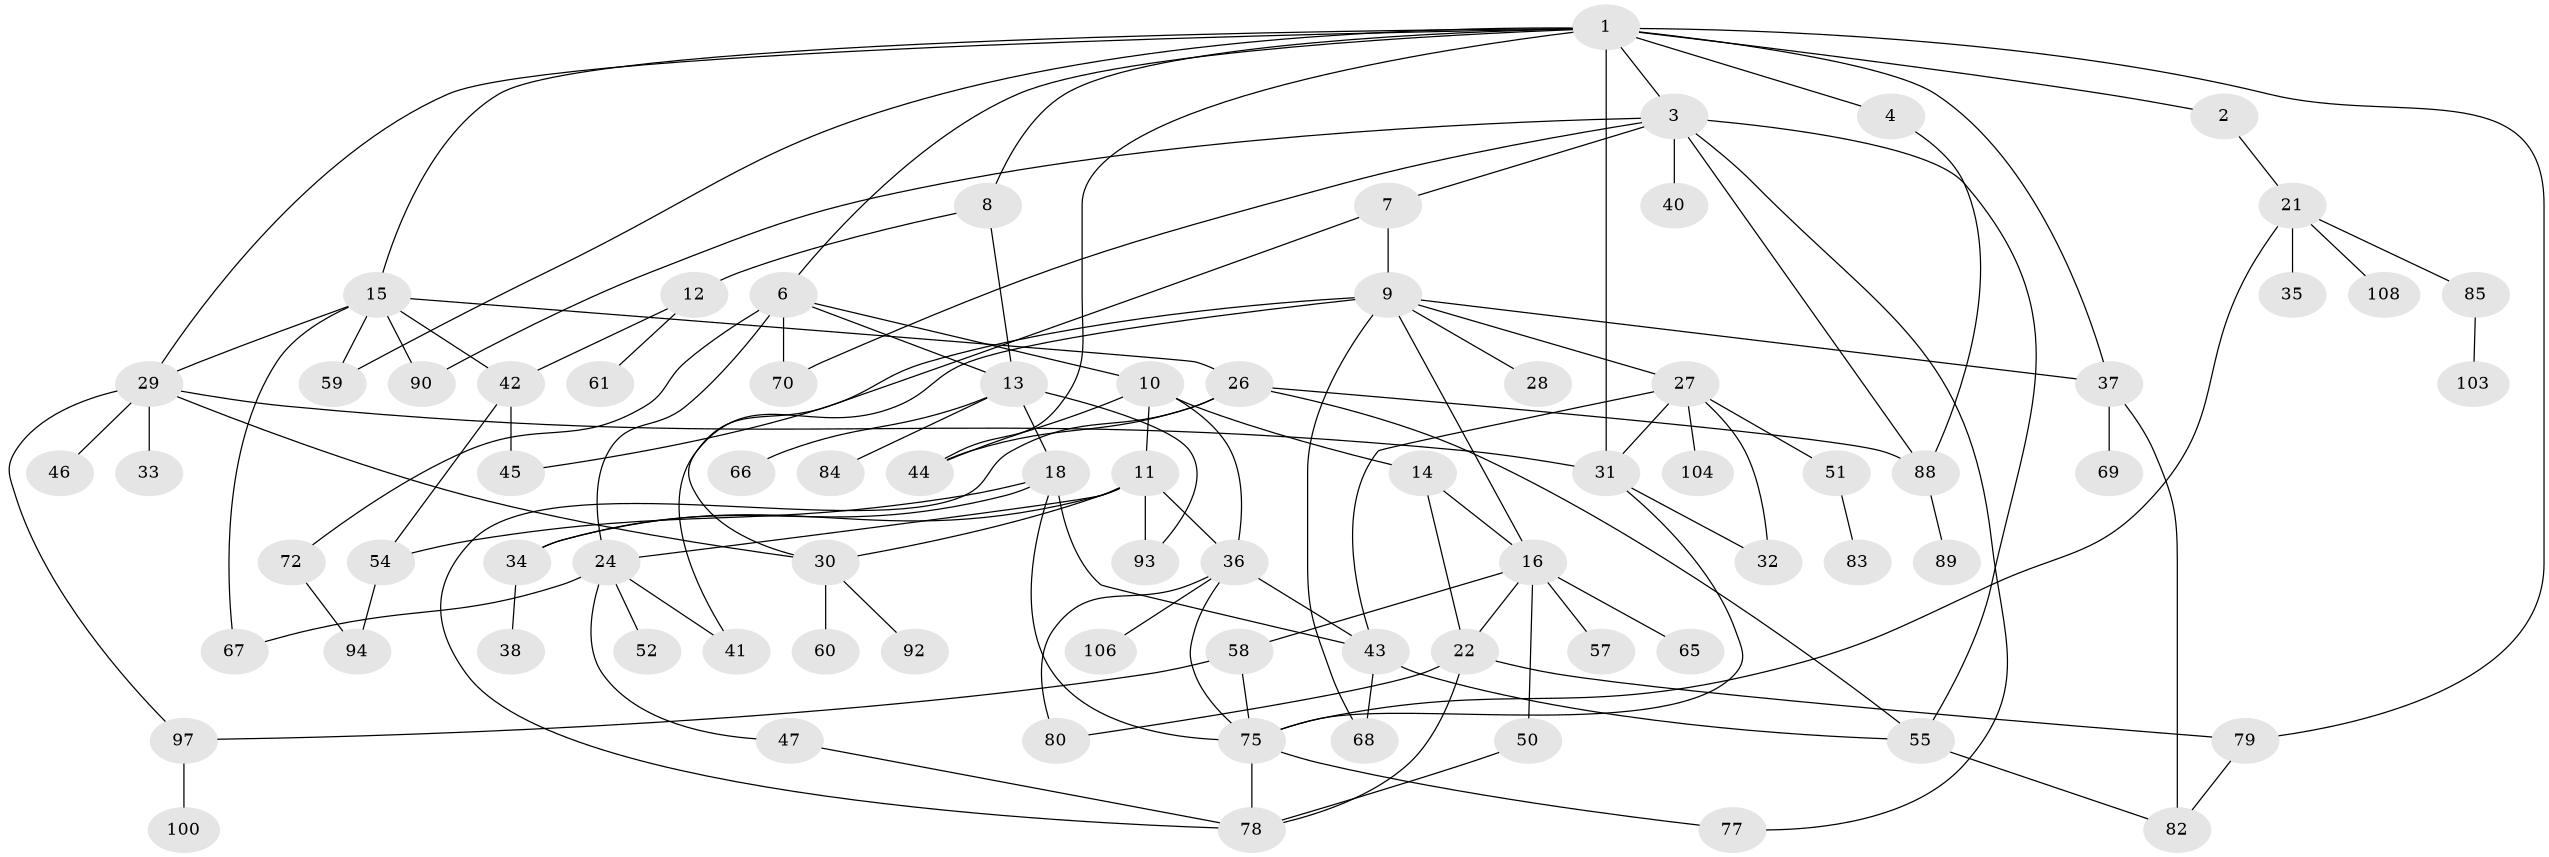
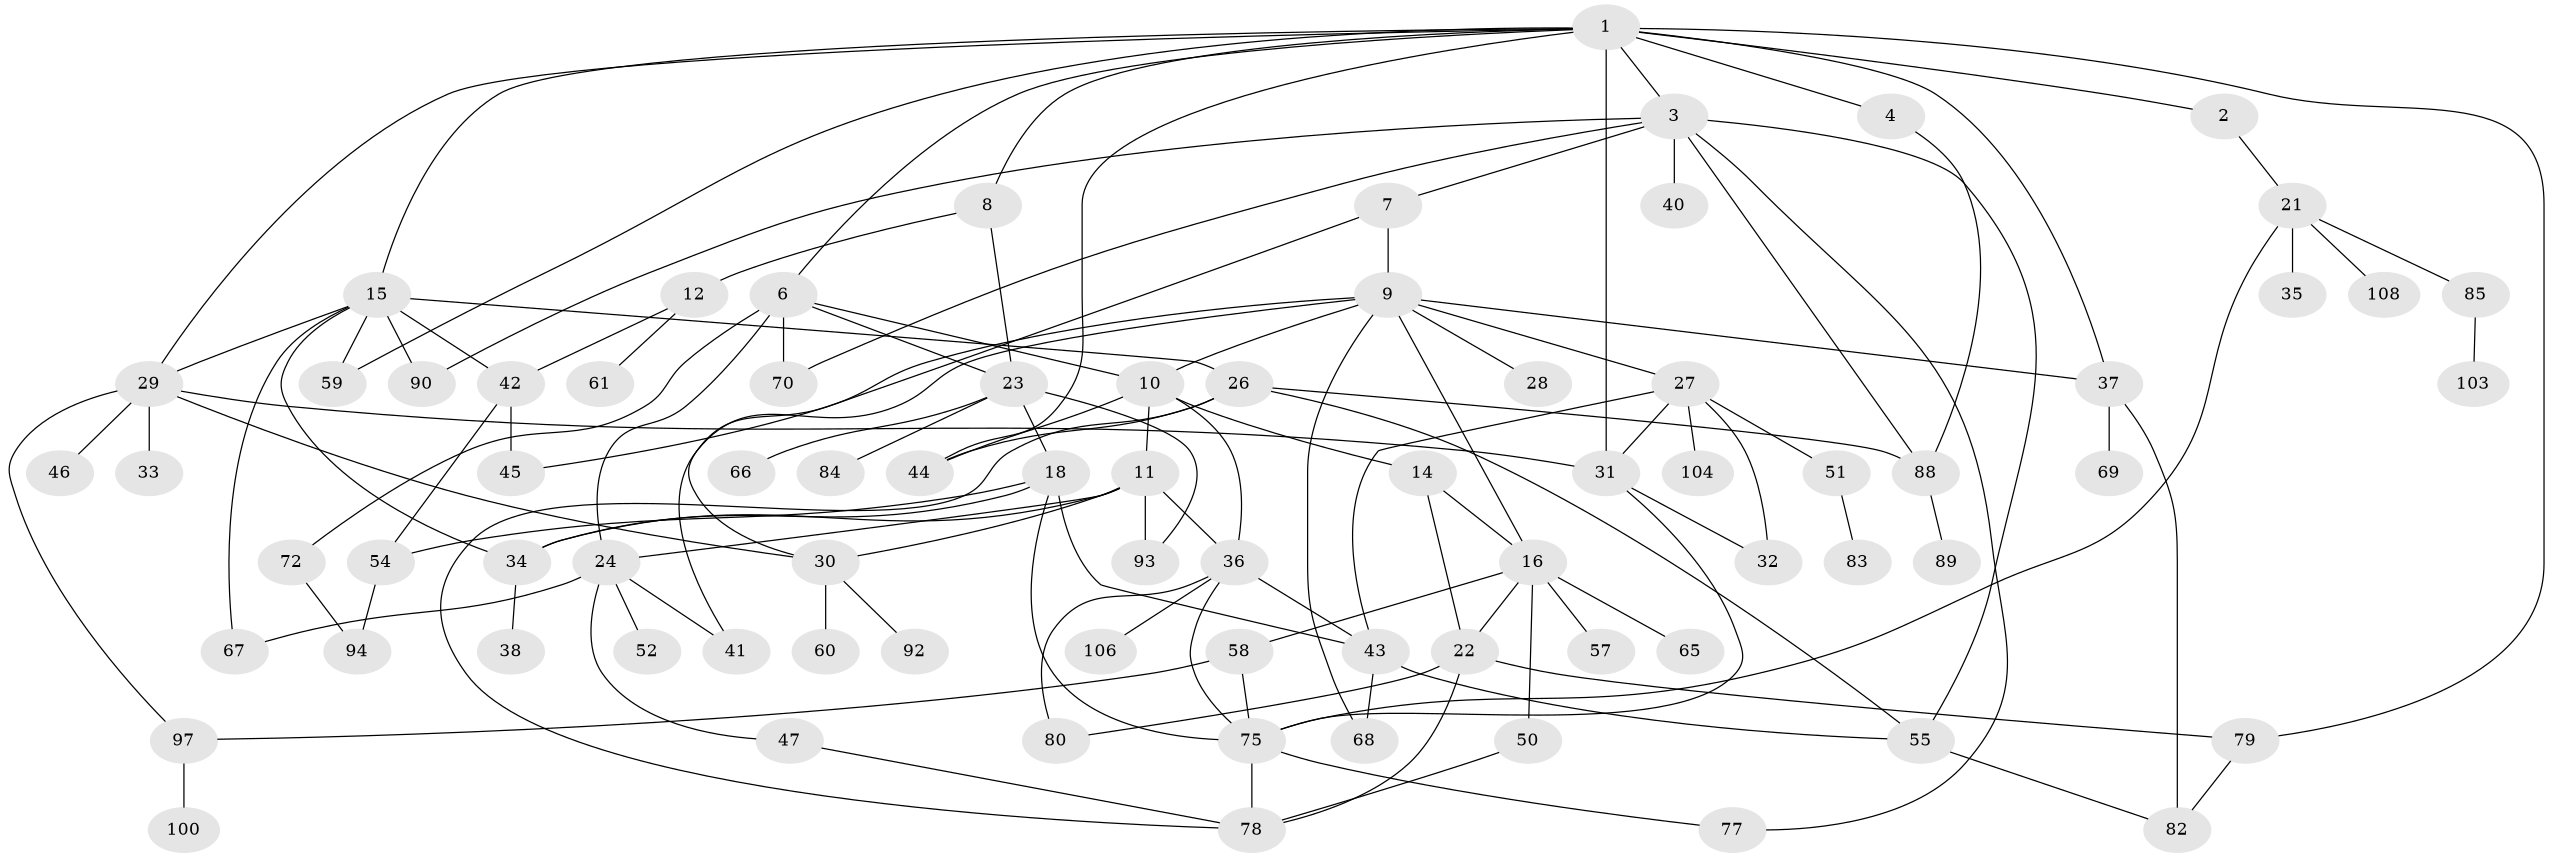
none -> (1267, 335)
(1014, 384) -> (1014, 384)
none -> (338, 468)
